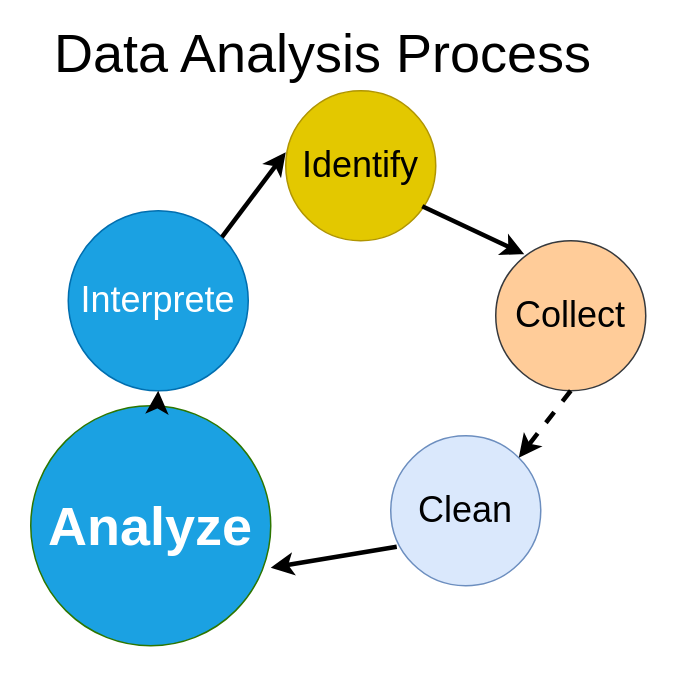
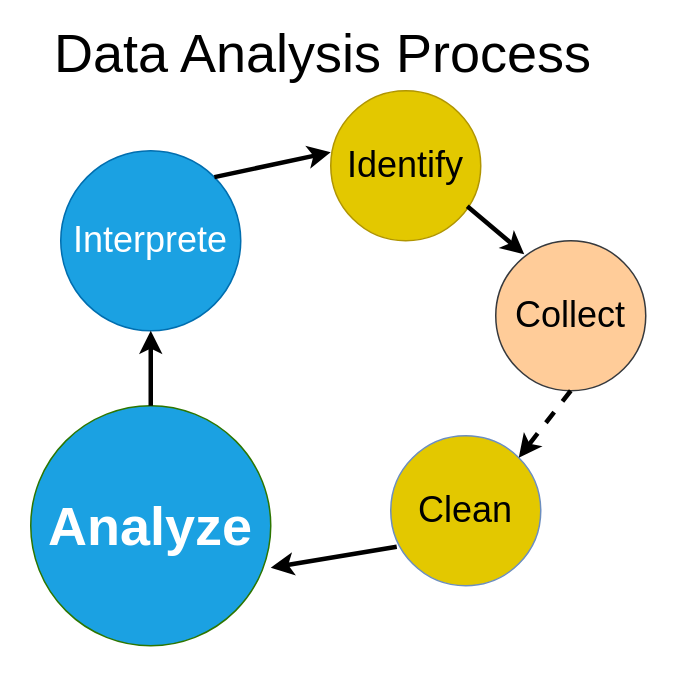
(361, 166) -> (406, 166)
(158, 301) -> (151, 241)
(466, 511) -> (466, 511)
